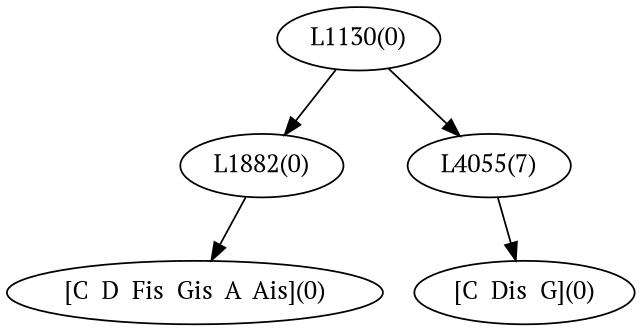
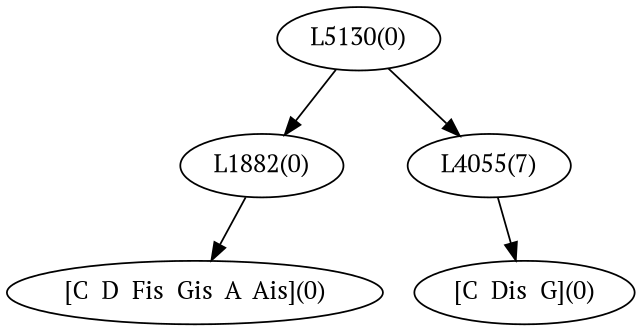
(359, 39) -> (359, 39)
